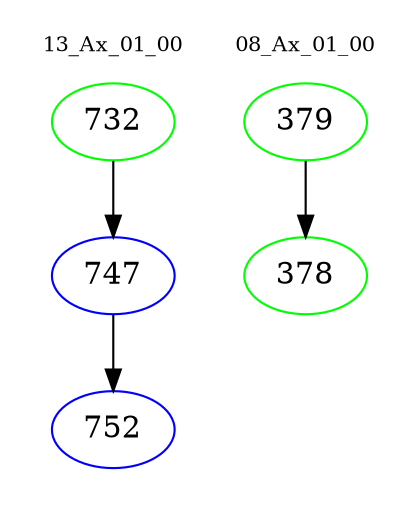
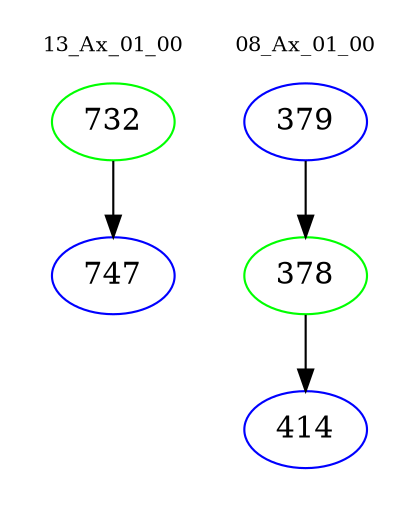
(306, 122) -> (306, 122)
(113, 430) -> none
none -> (306, 430)
